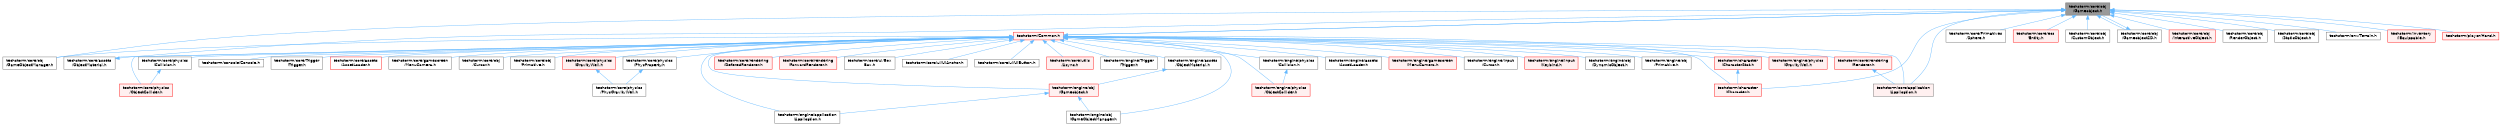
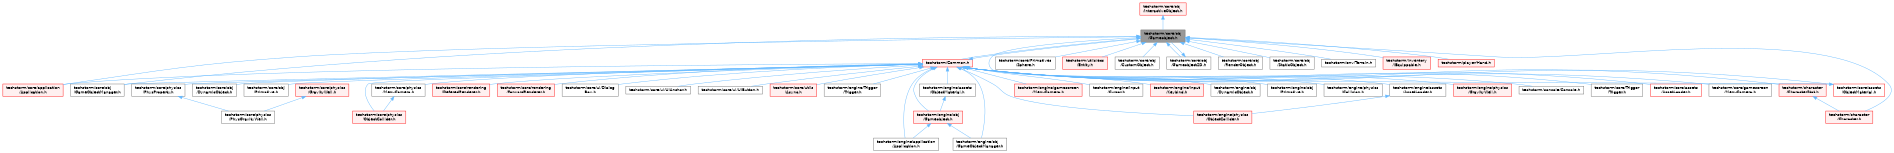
(2142, 23) -> (1163, 25)
(2036, 36) -> (1085, 63)
(1404, 39) -> none
(812, 42) -> none
(90, 63) -> (1859, 90)
(165, 63) -> (398, 90)
(481, 63) -> (214, 90)
(870, 63) -> (590, 90)
(1863, 63) -> none
(1284, 79) -> (1319, 106)
(1903, 90) -> (33, 90)
